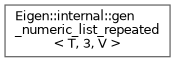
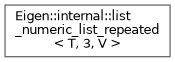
(88, 31) -> (88, 31)
